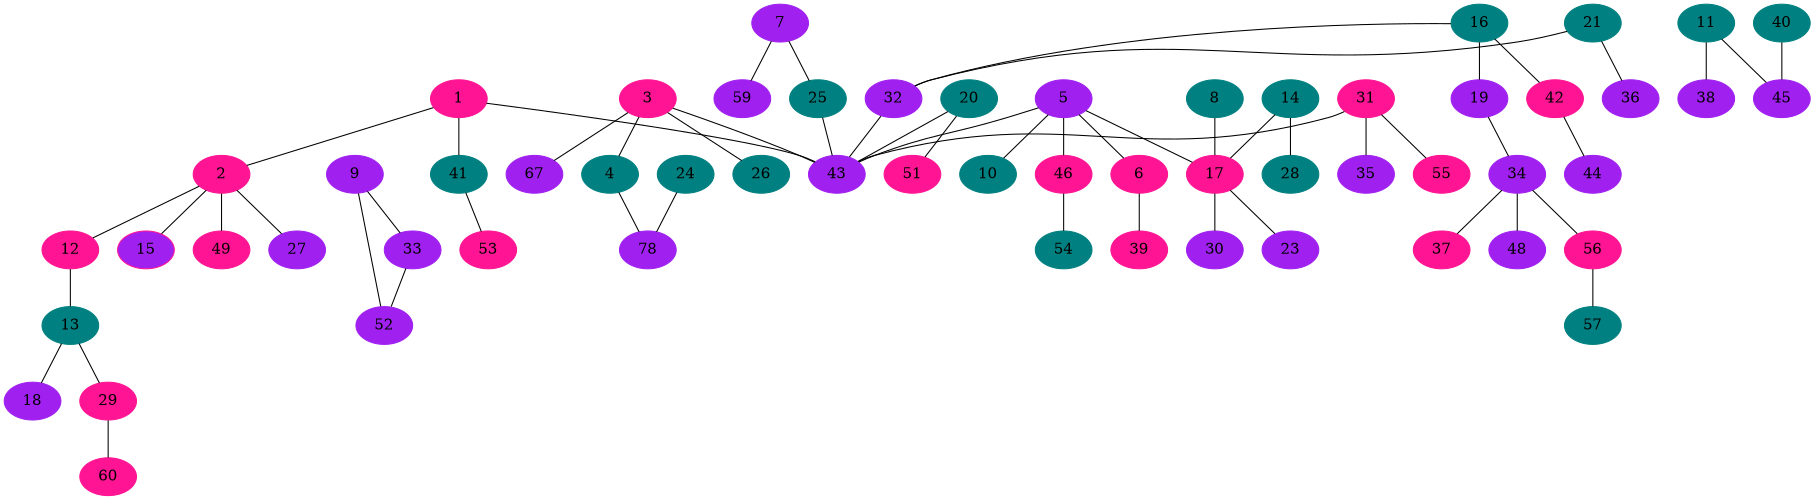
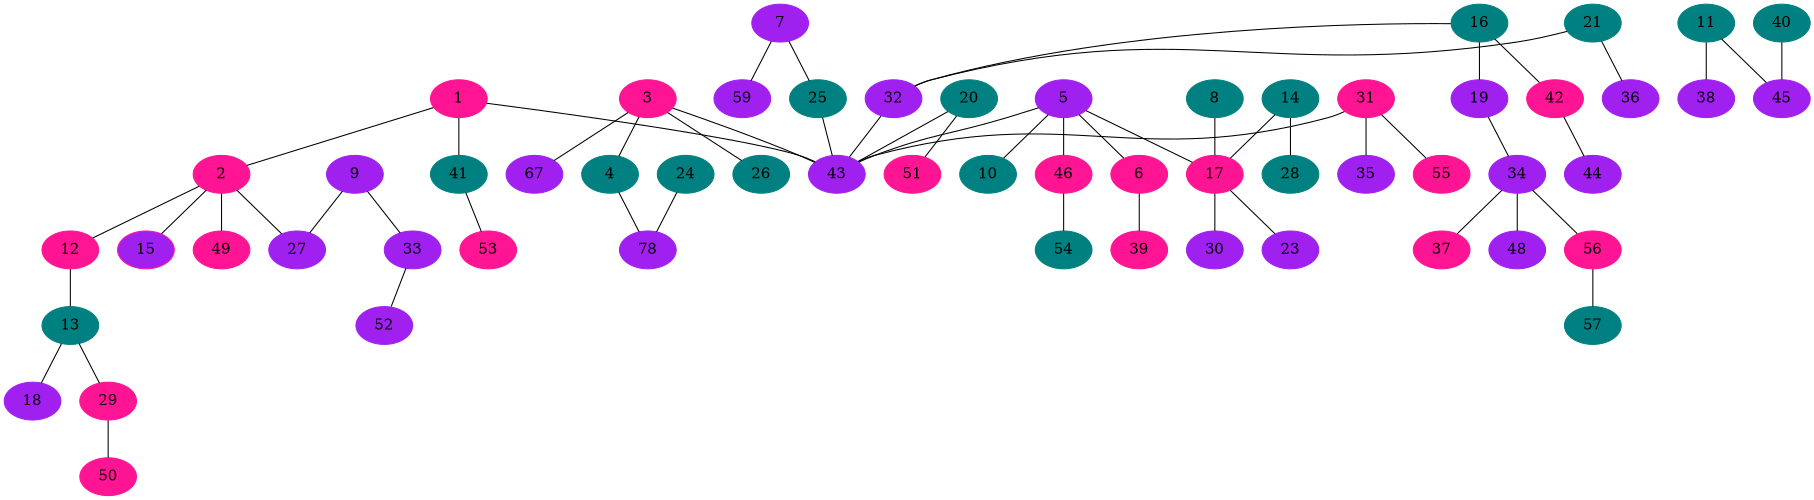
(370, 250) -> (326, 212)
(108, 477) -> (108, 477)
